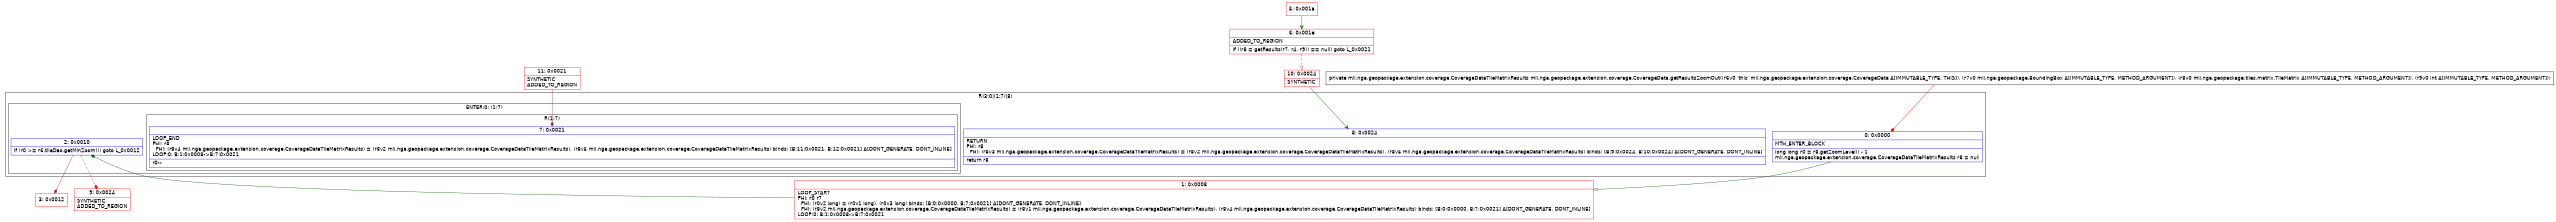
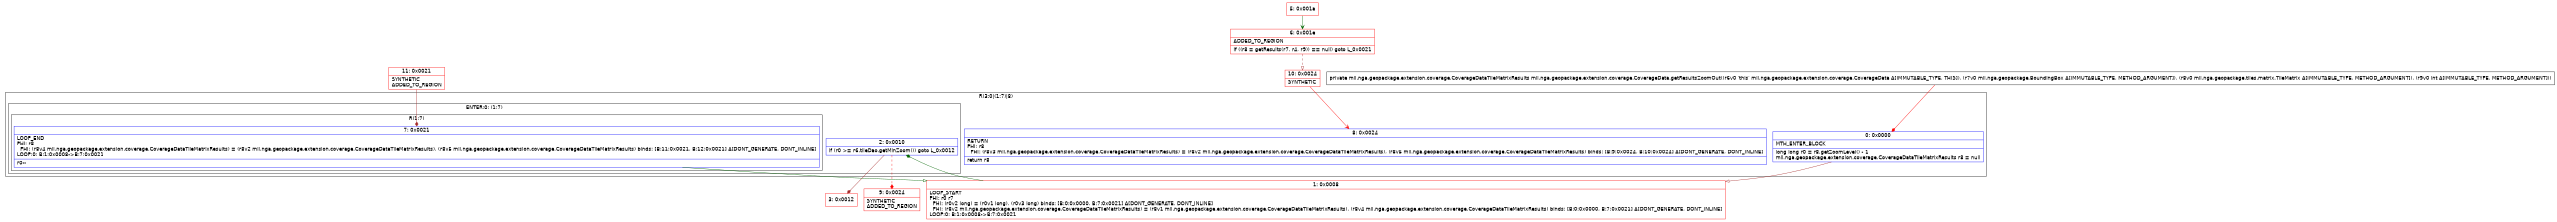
(1327, 106) -> (1328, 106)
none -> (803, 175)
(1715, 182) -> (1783, 174)
